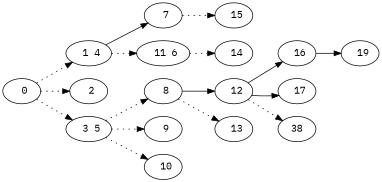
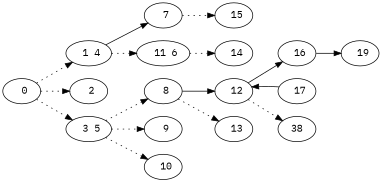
(262, 96) -> (269, 86)
